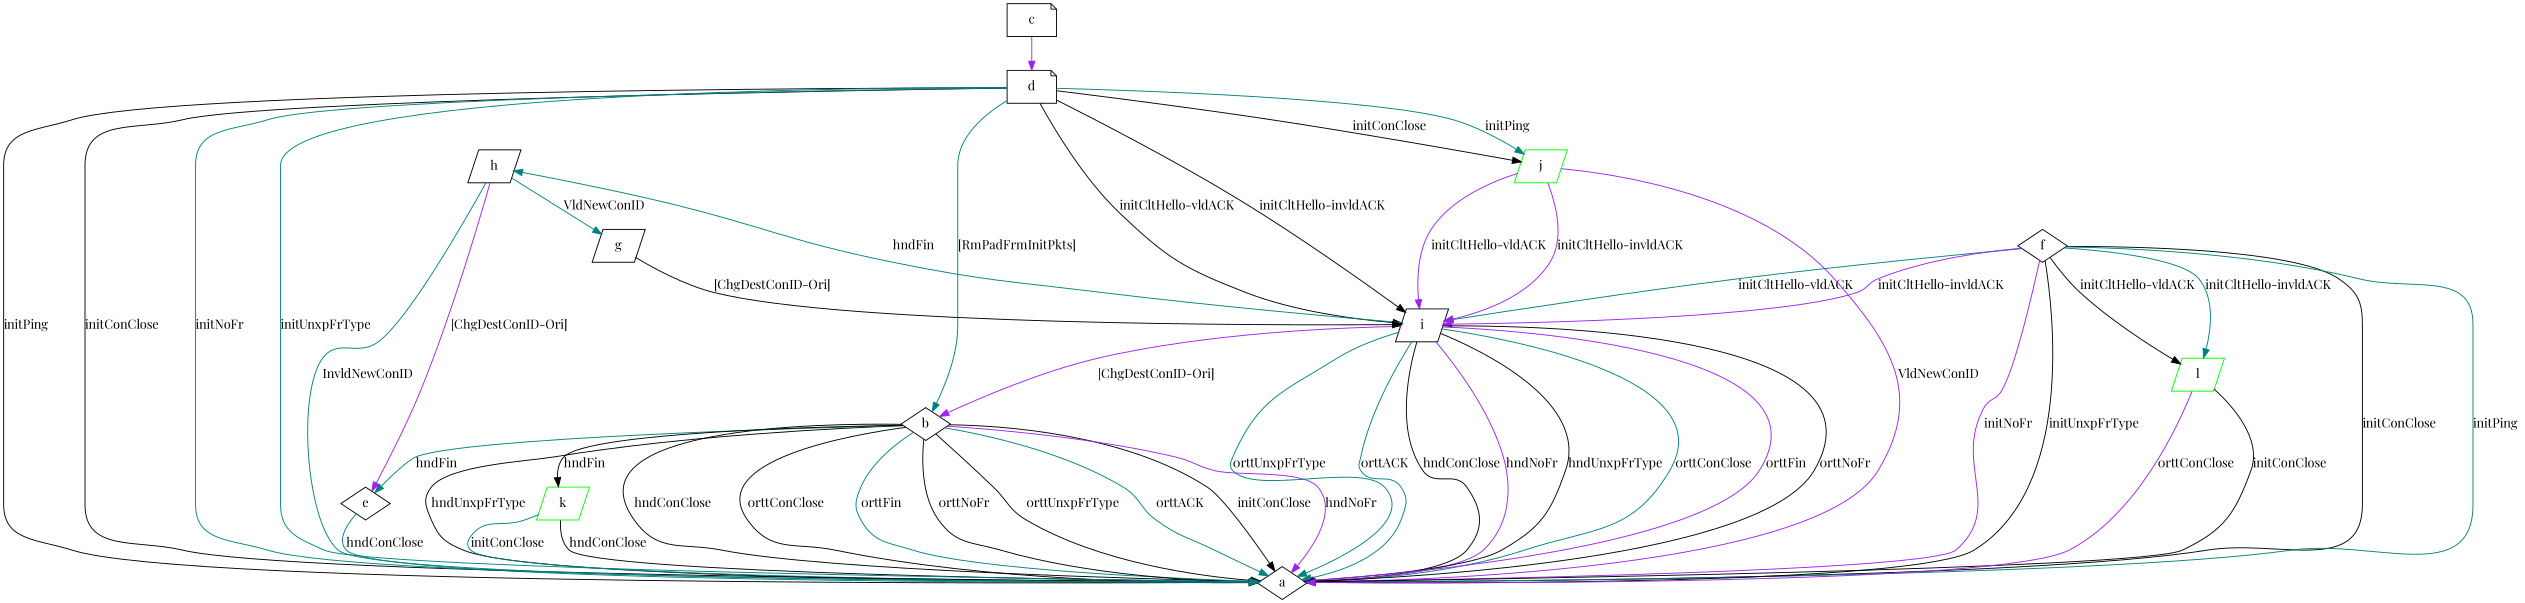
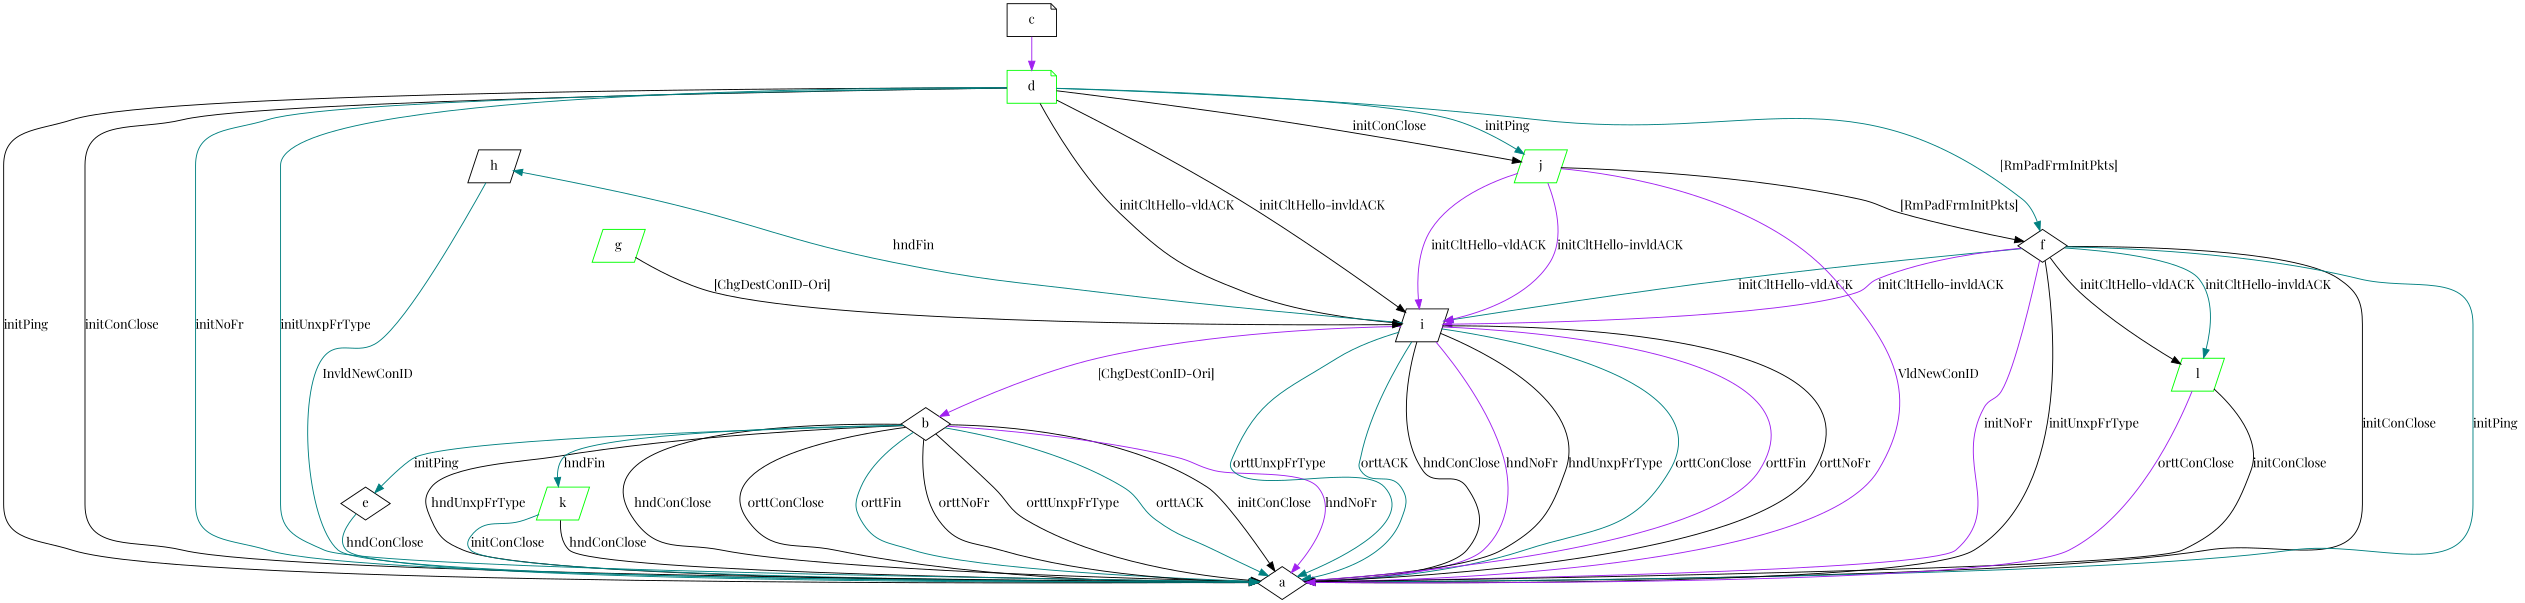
(1032, 87) -> (1032, 87)
none -> (1791, 187)
(553, 204) -> none
(958, 244) -> (1562, 121)
(619, 246) -> (619, 246)
(441, 336) -> none
(721, 432) -> (721, 432)
(438, 464) -> (438, 464)
